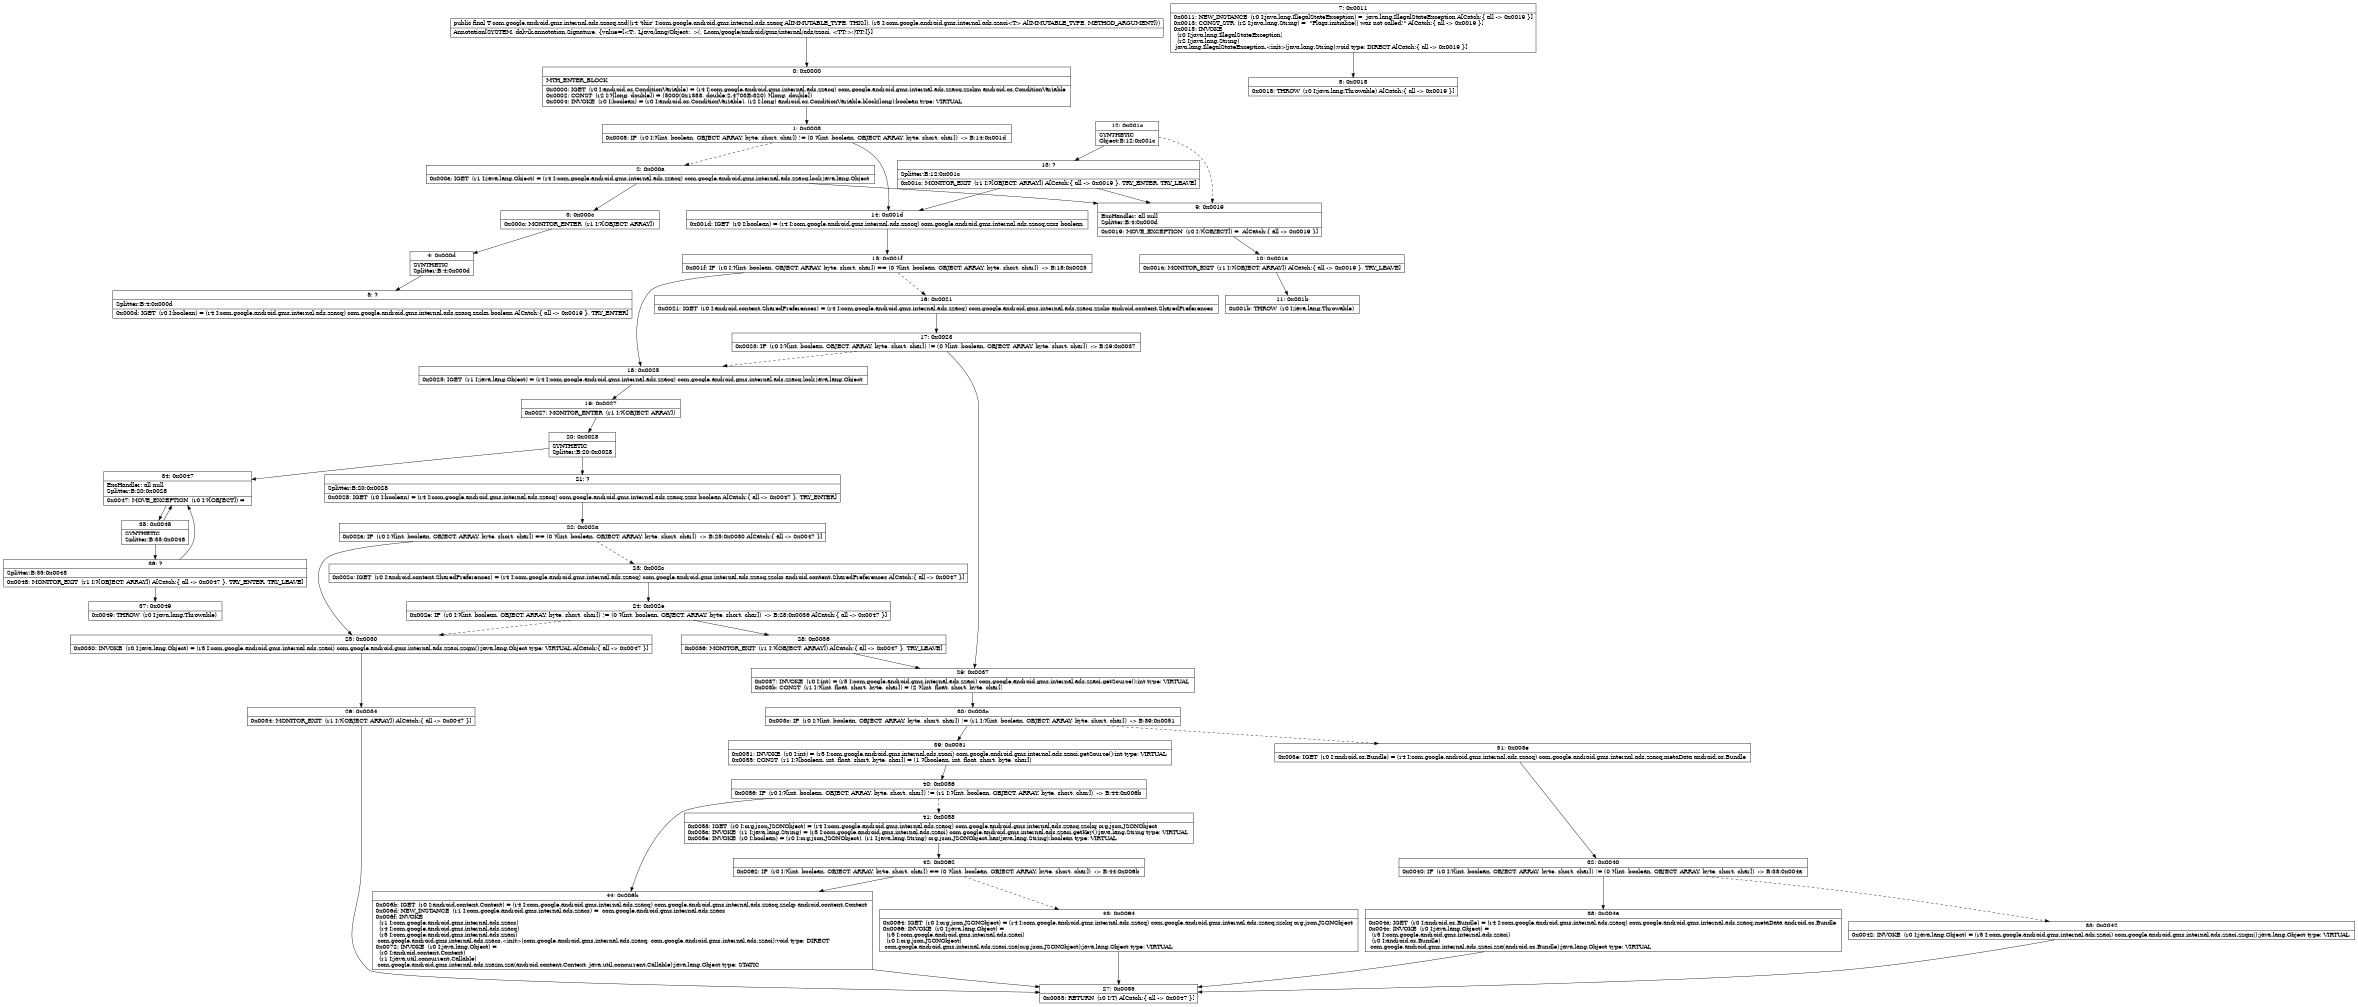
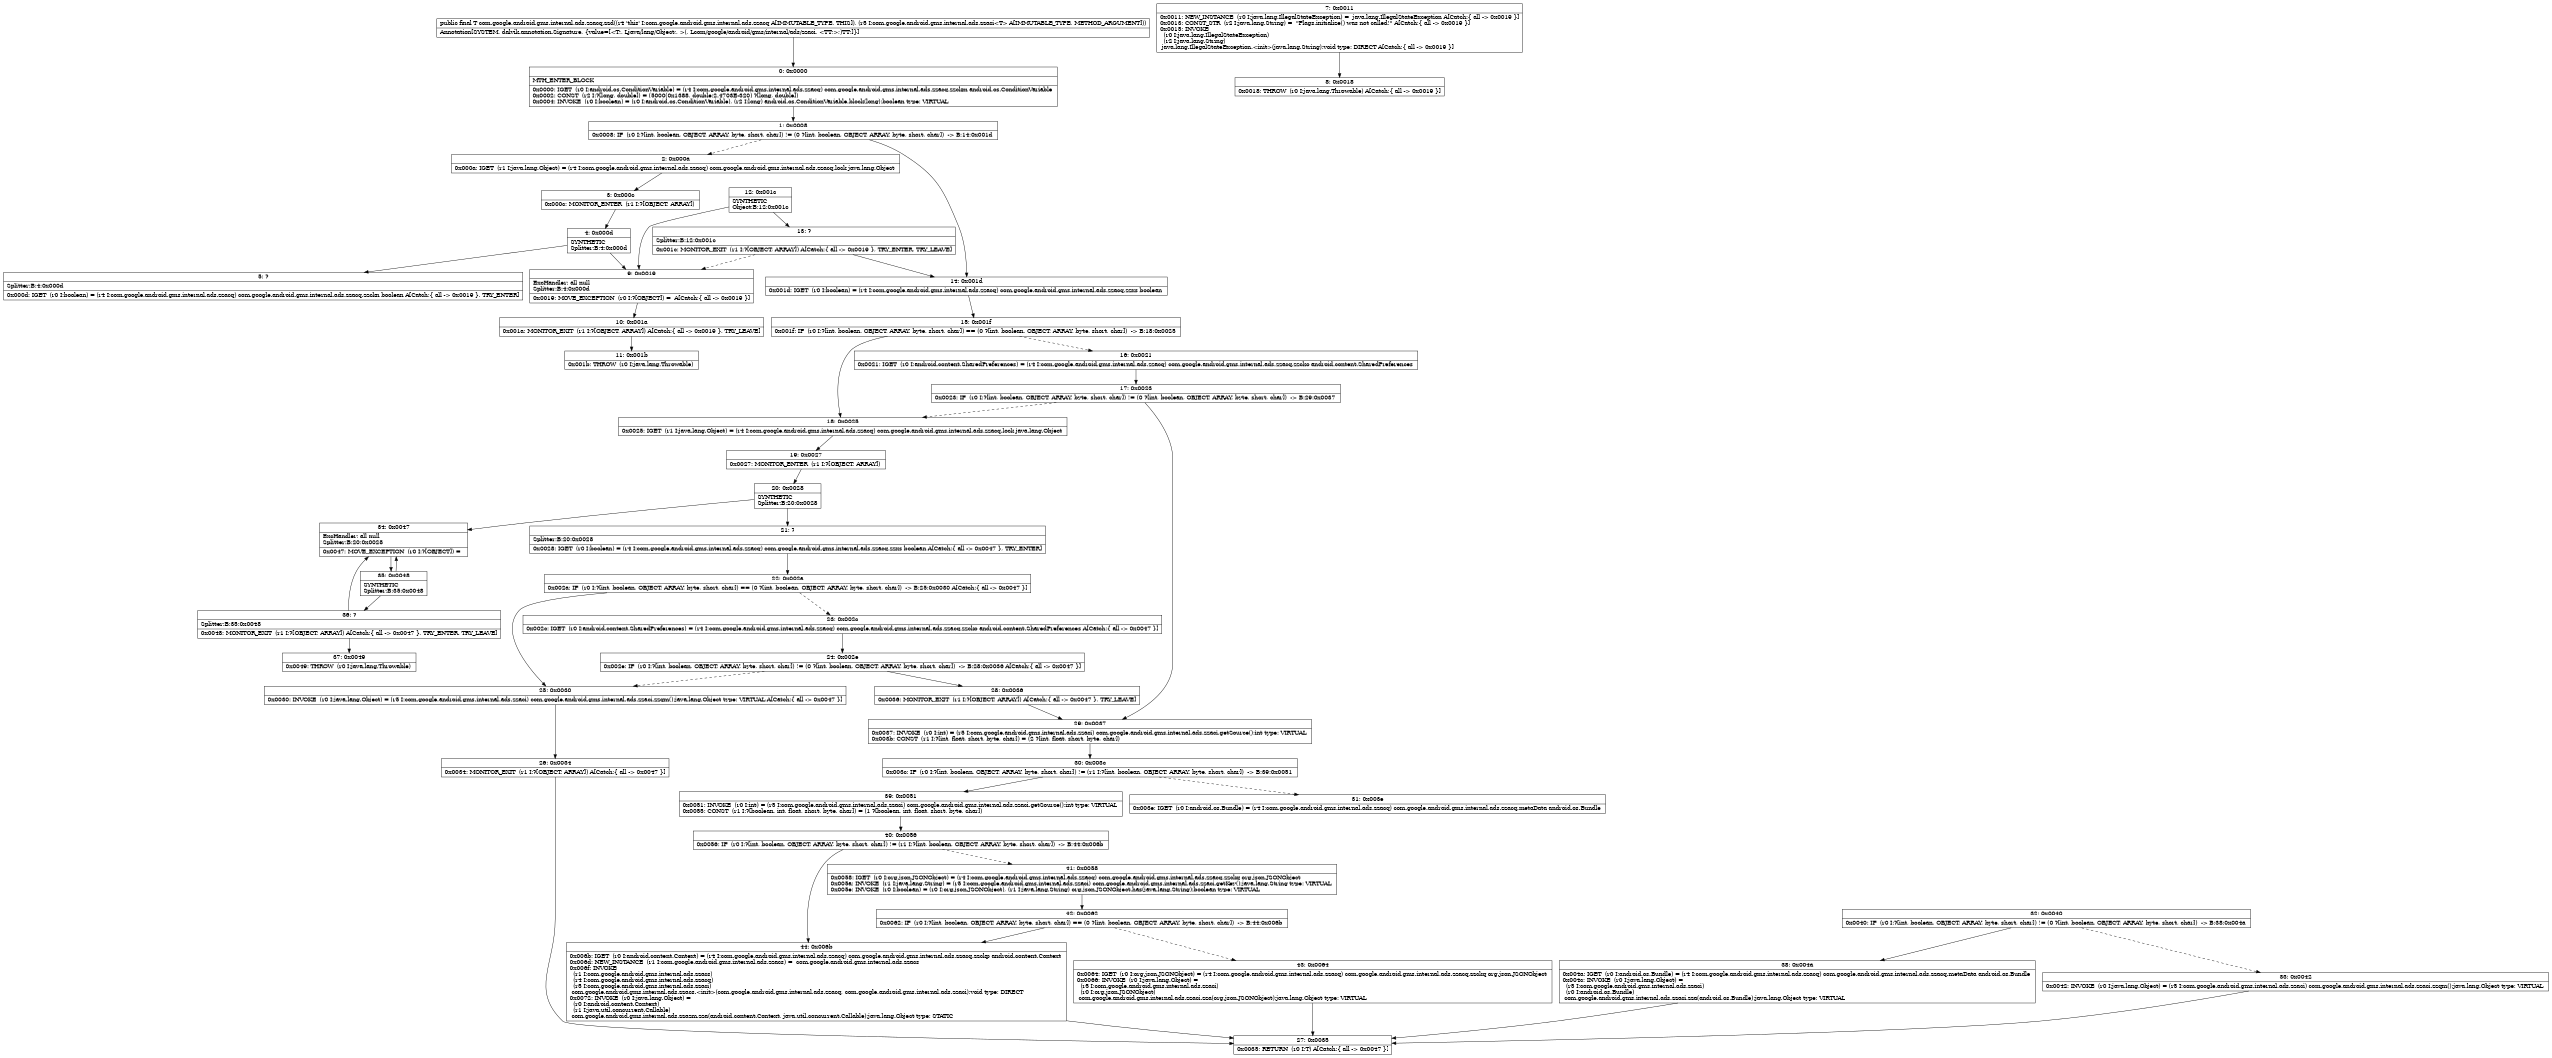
(1200, 156) -> (669, 221)
(952, 192) -> (617, 260)
(1122, 195) -> (730, 261)
(1557, 809) -> none
